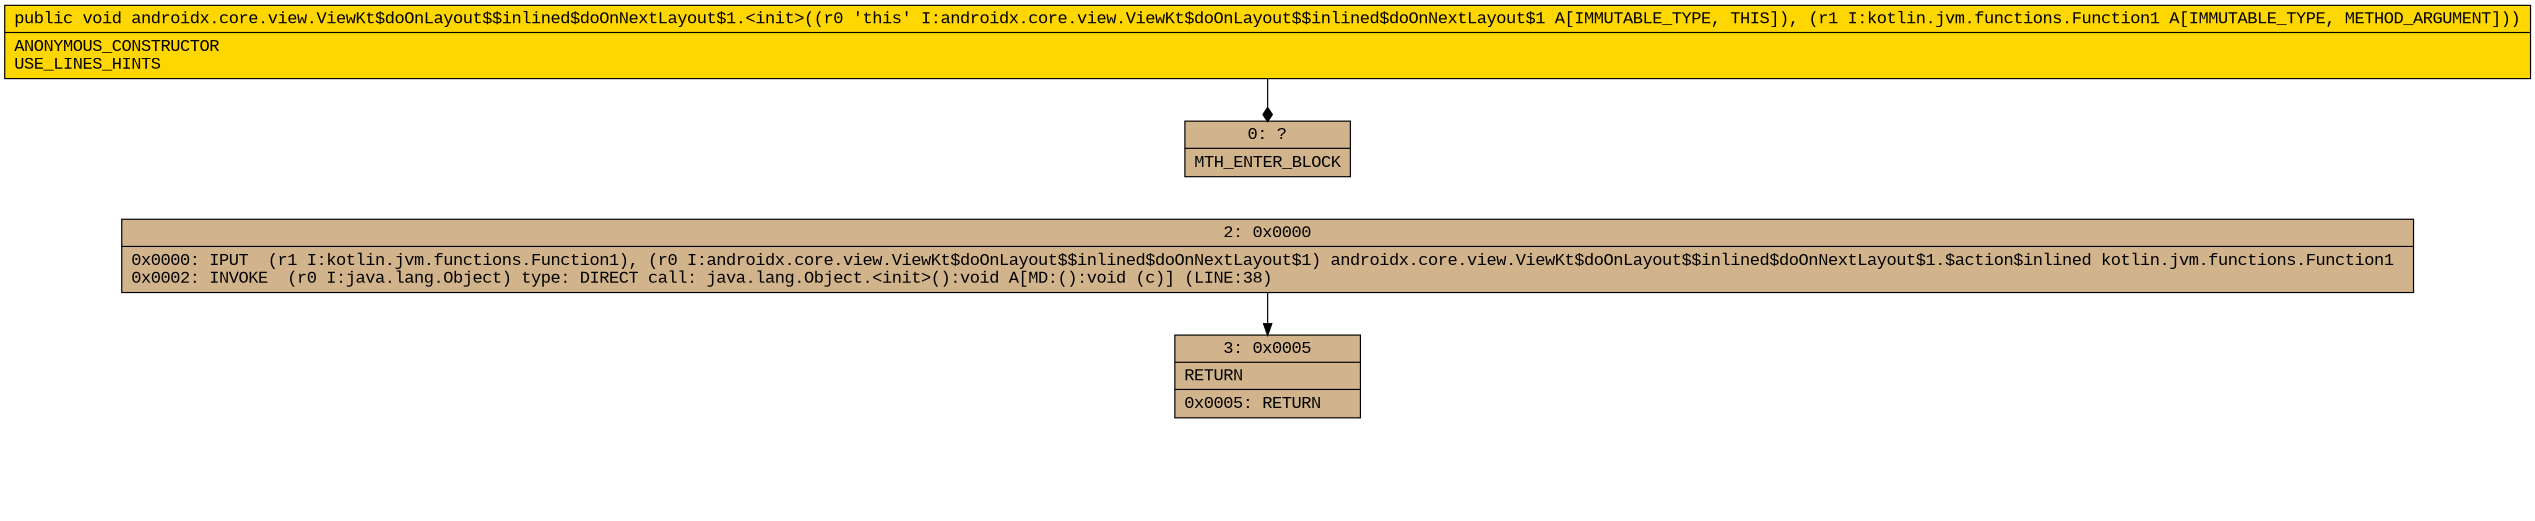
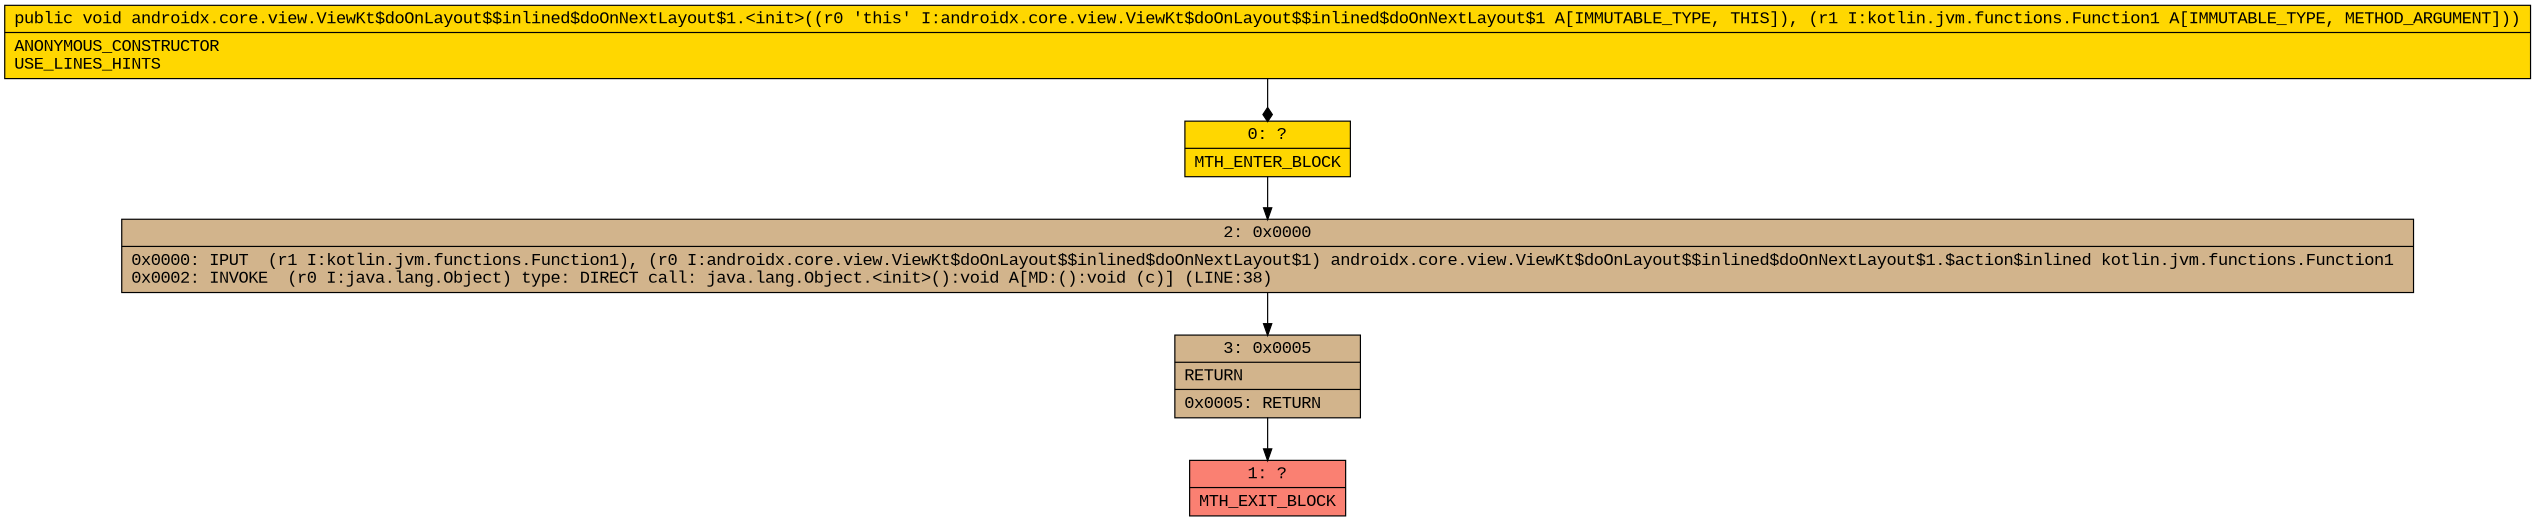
(1268, 149) -> (1268, 149)
none -> (1268, 192)
none -> (1268, 488)
